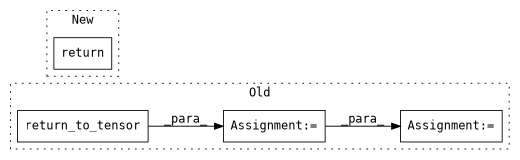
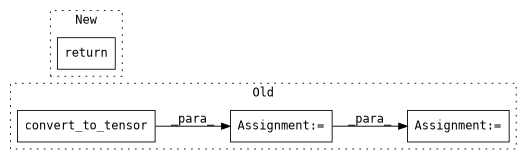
(83, 126) -> (86, 126)
